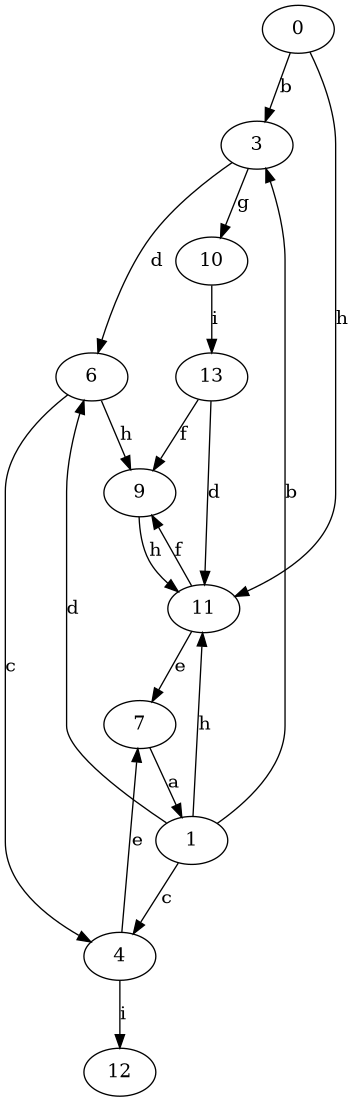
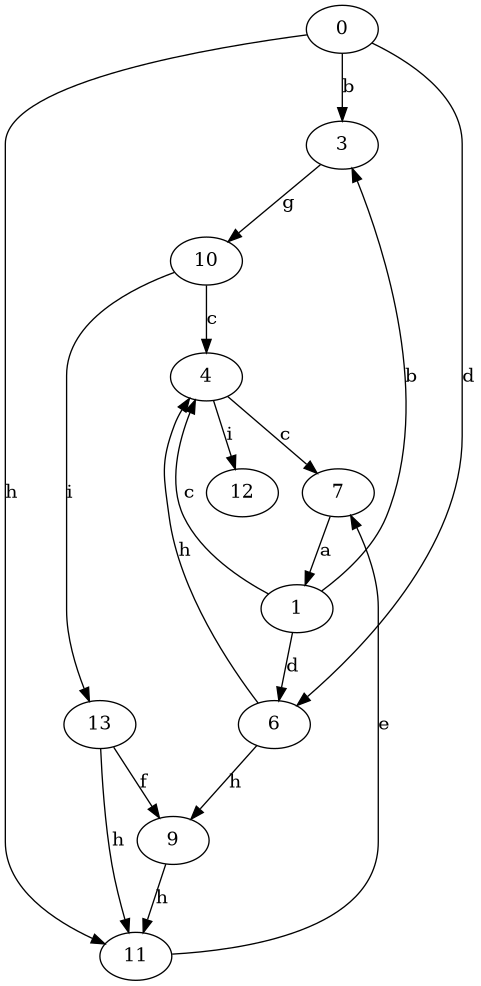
(150, 238) -> (462, 375)
none -> (206, 312)
(214, 493) -> (119, 840)
(175, 556) -> none
(11, 667) -> (185, 551)
(197, 731) -> none
(138, 840) -> (285, 435)
